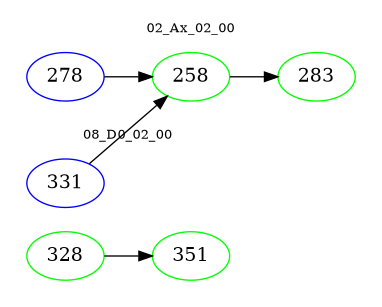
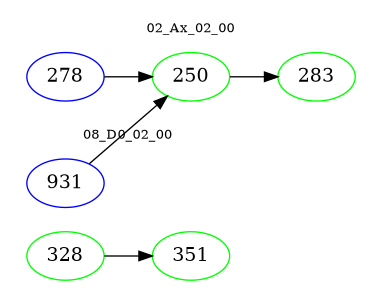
(191, 77) -> (191, 77)
(65, 183) -> (65, 183)
